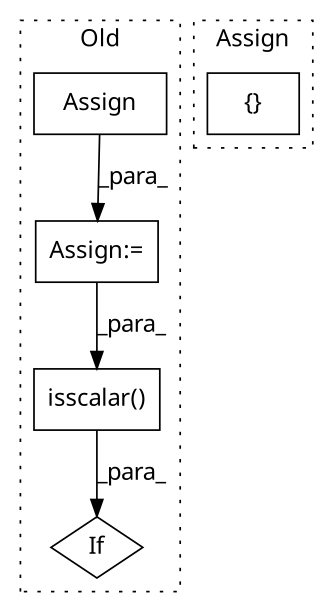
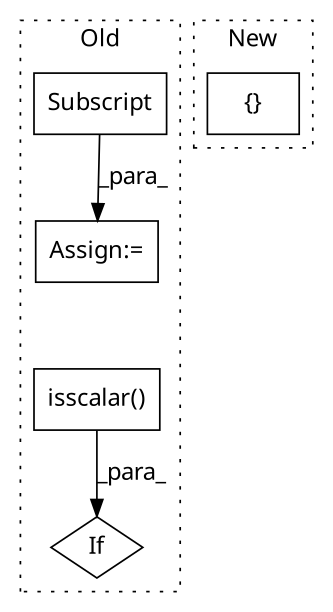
(253, 40) -> (253, 40)
(100, 104) -> (100, 104)
(97, 317) -> none
